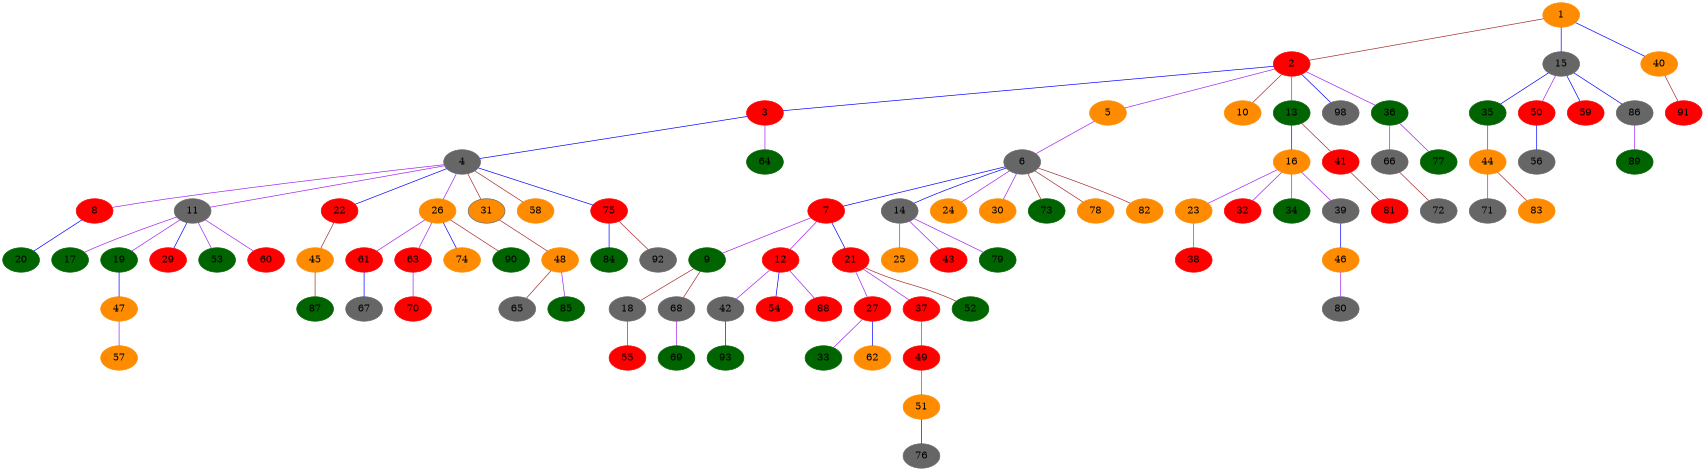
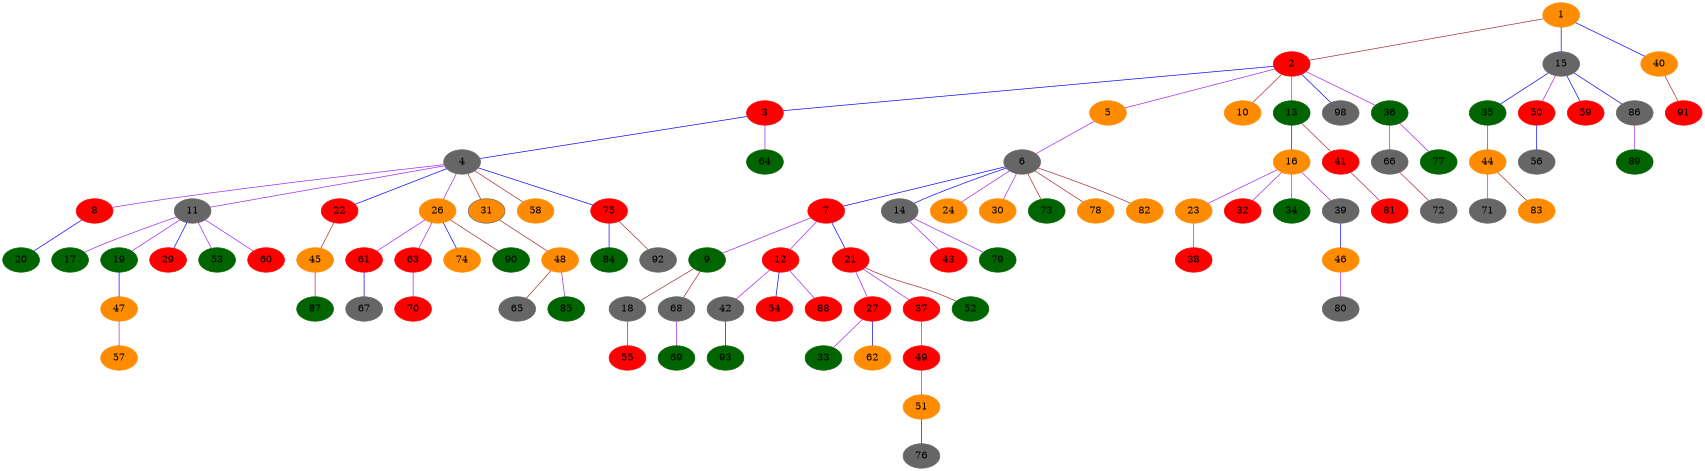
(900, 260) -> none
